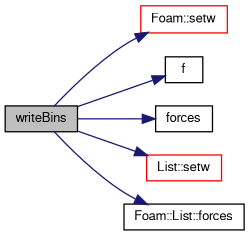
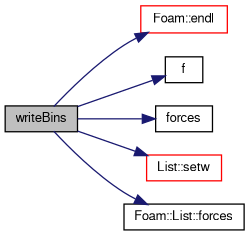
(184, 19) -> (184, 19)
